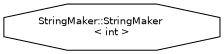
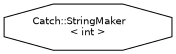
(112, 27) -> (88, 27)
